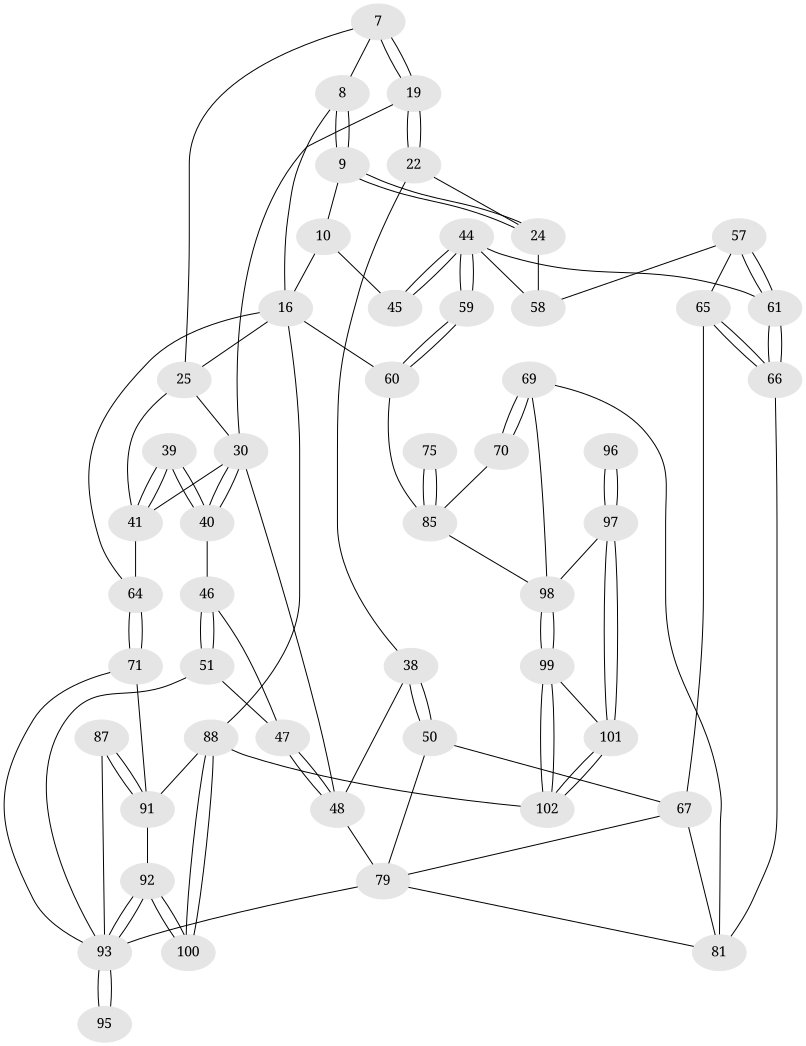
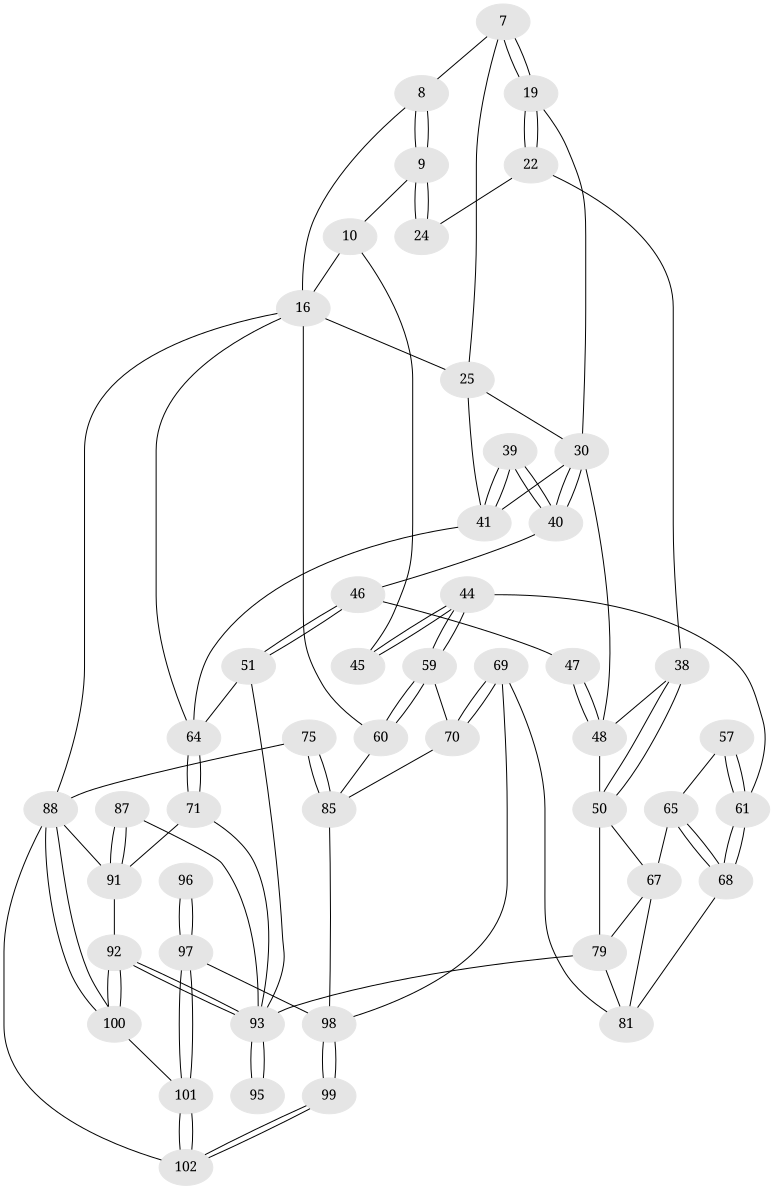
(538, 308) -> none
(775, 380) -> (726, 881)
(242, 699) -> (221, 702)
none -> (441, 702)
(579, 702) -> (150, 1060)
none -> (177, 768)
(360, 845) -> (600, 774)
